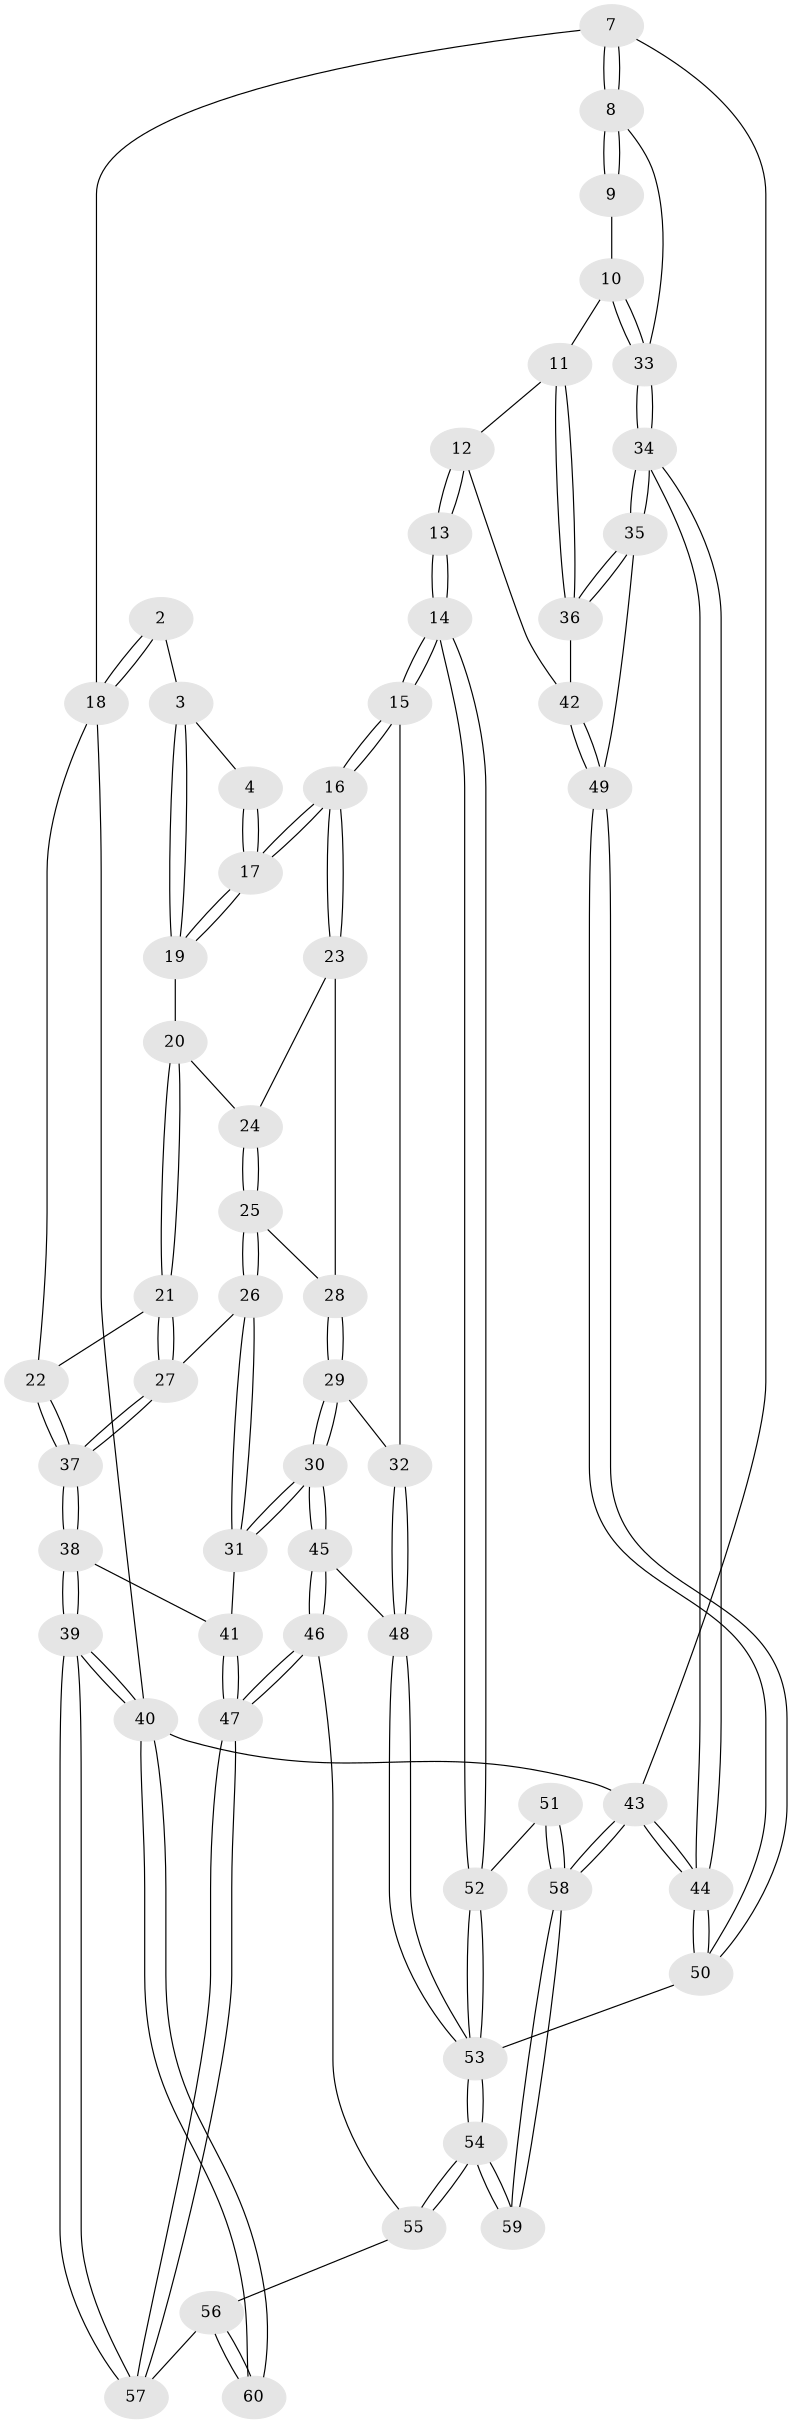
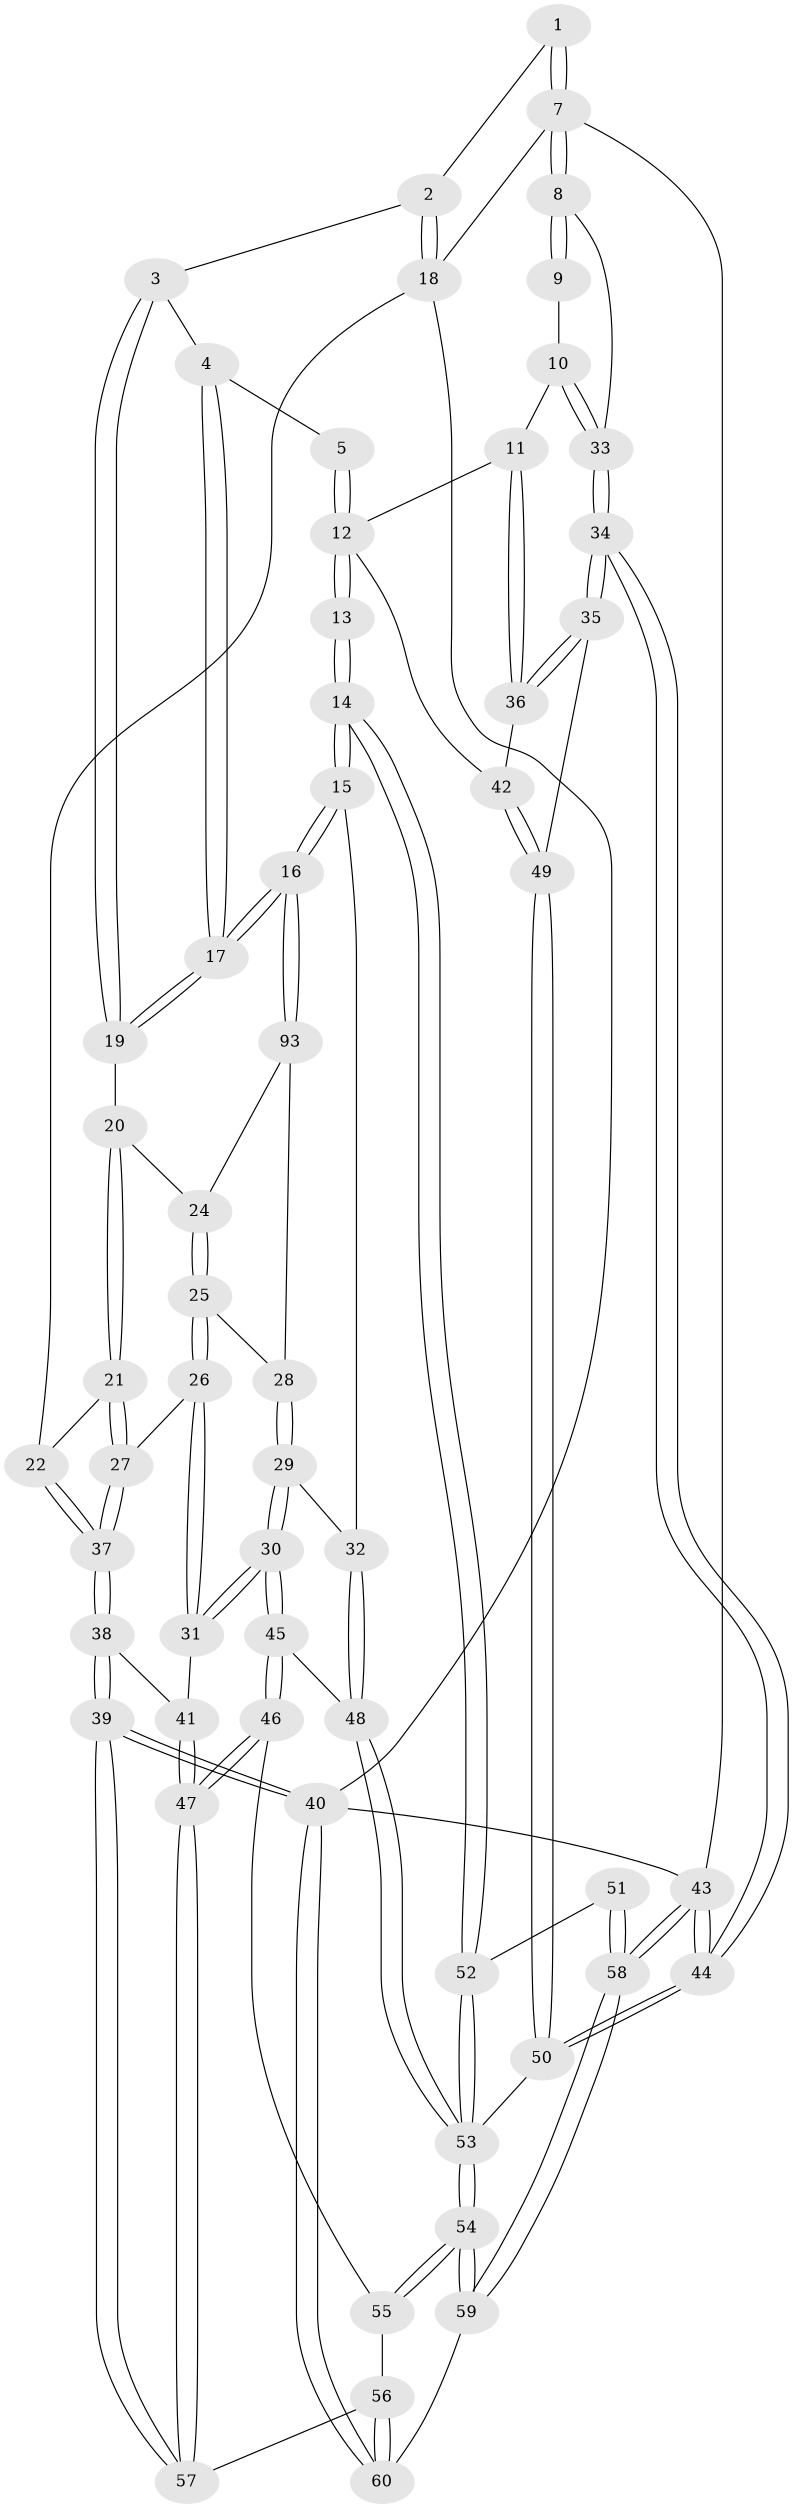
none -> (559, 26)
none -> (342, 449)
(335, 958) -> (291, 1042)
none -> (434, 2401)
